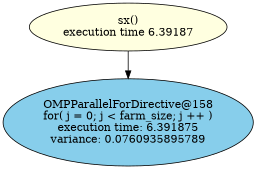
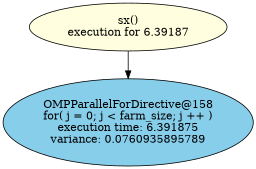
(128, 27) -> (128, 27)
